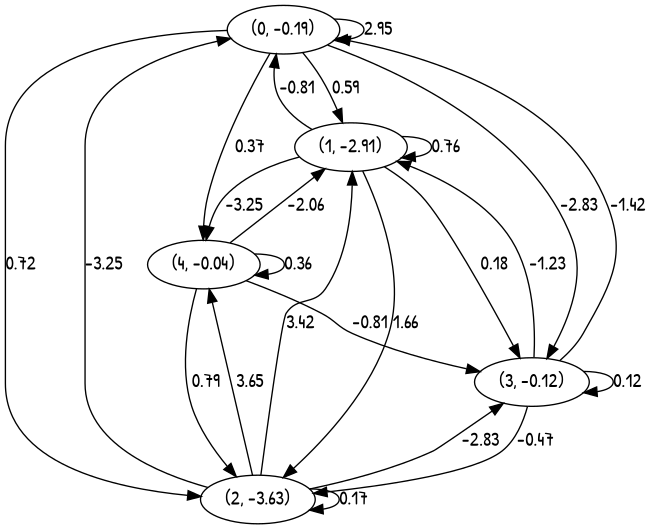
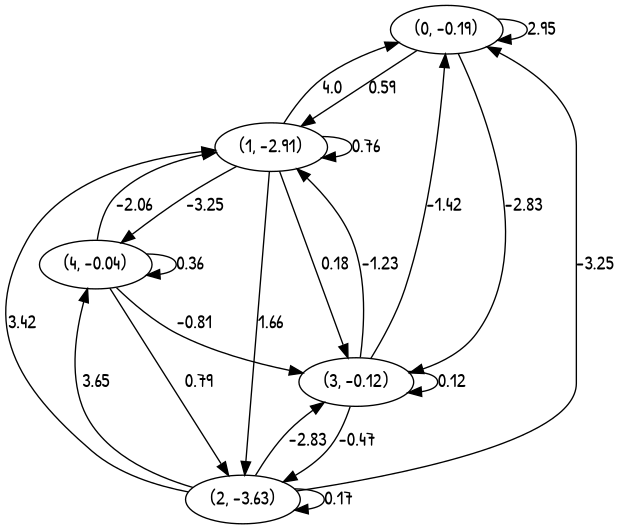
(298, 88) -> (333, 88)
(228, 137) -> none
(5, 244) -> none
